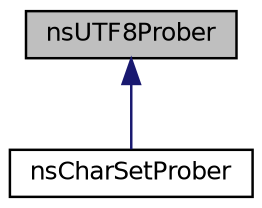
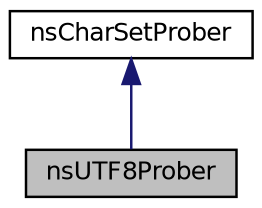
(131, 117) -> (131, 117)
